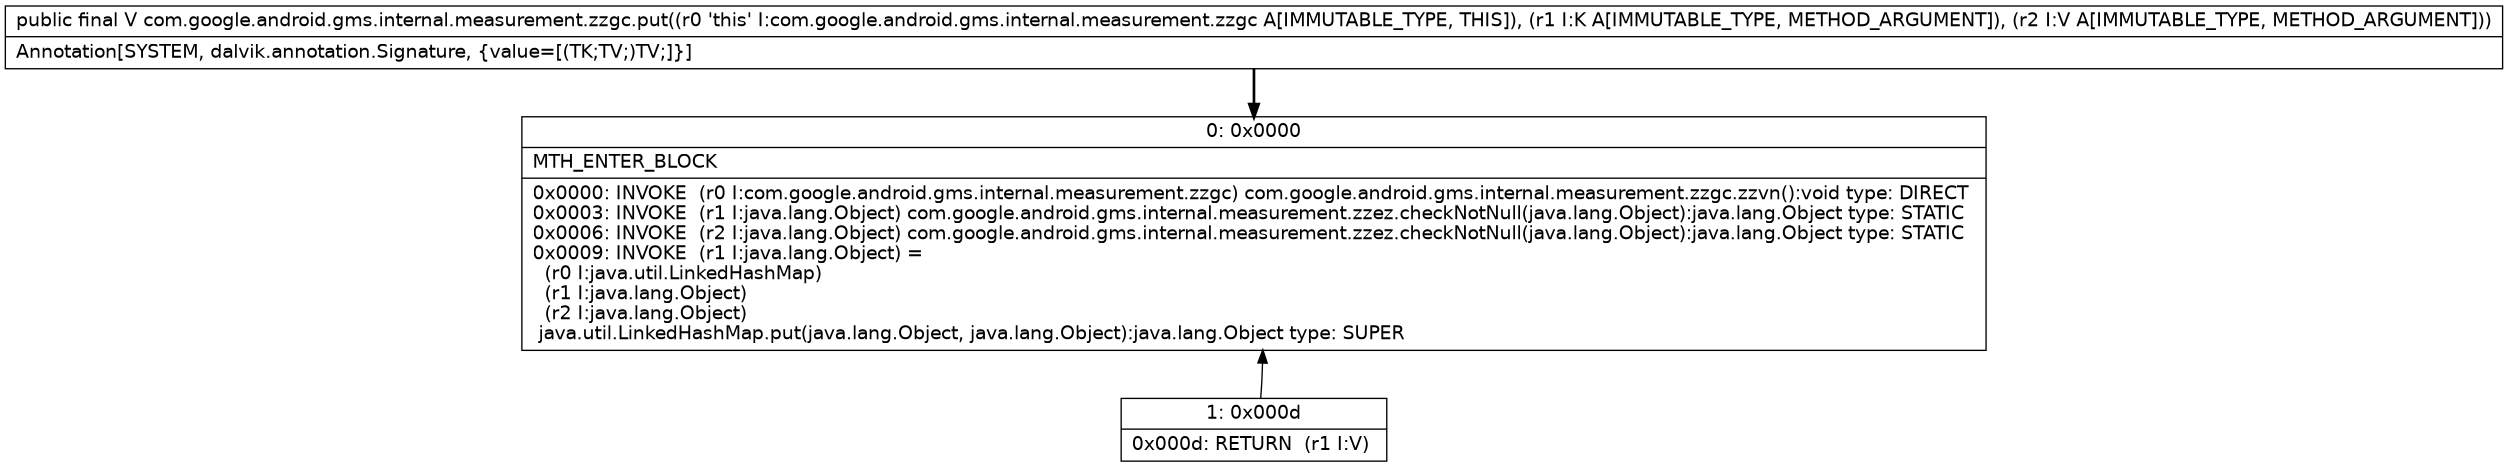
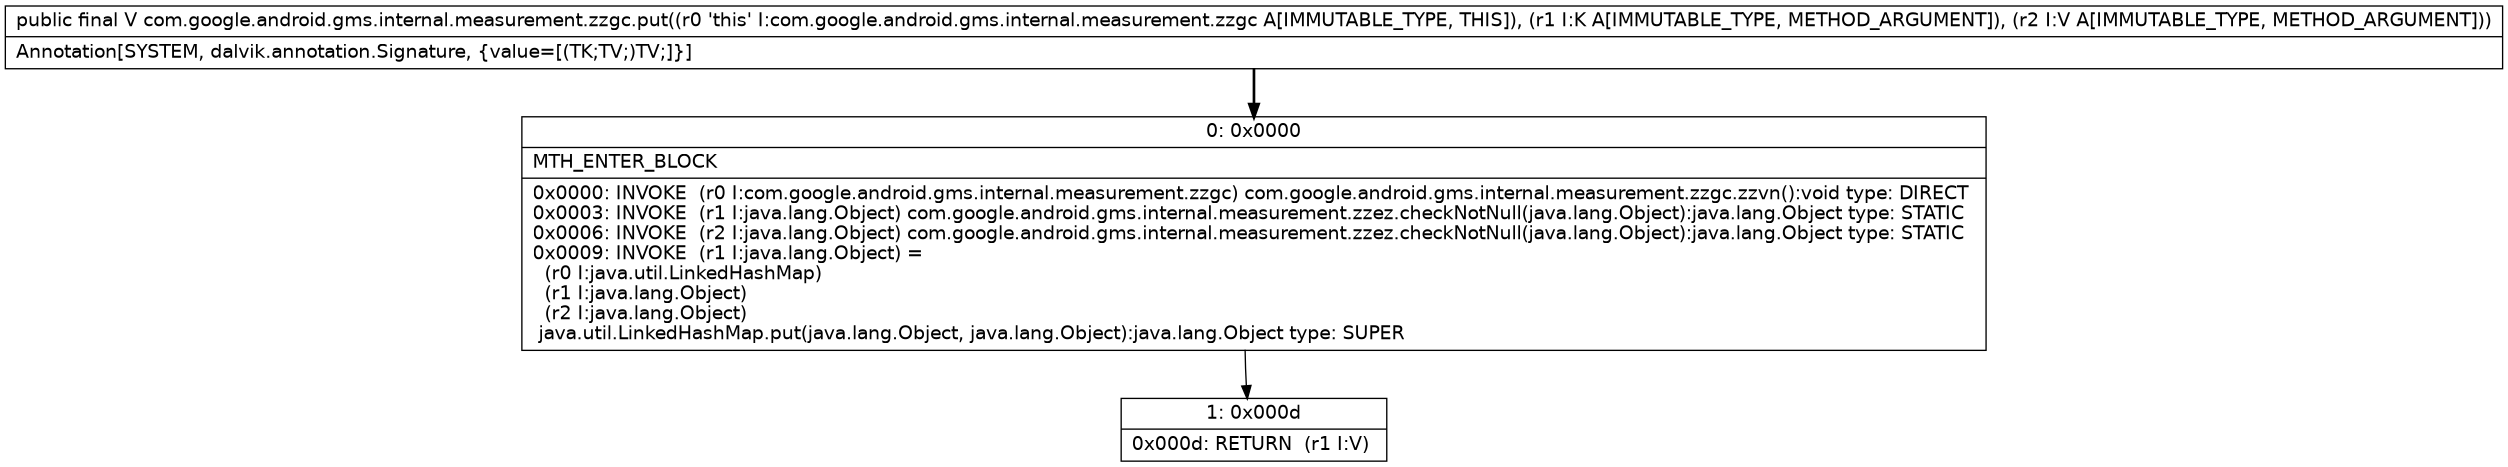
(1262, 381) -> (1246, 368)
